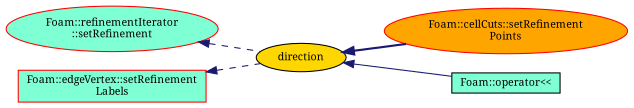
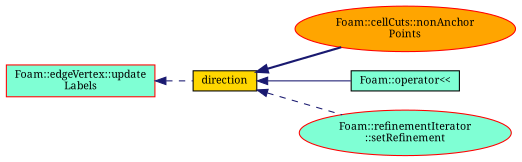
(506, 31) -> (405, 29)
(235, 47) -> (305, 104)
(301, 58) -> (225, 81)
(112, 86) -> (81, 81)
